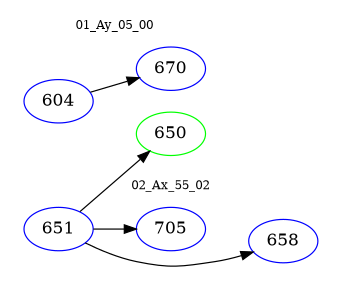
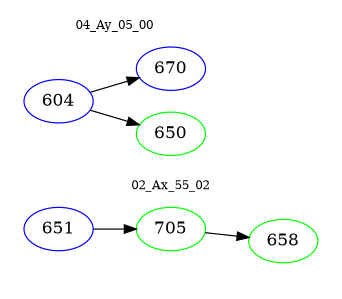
(115, 26) -> (115, 26)
(110, 185) -> (109, 116)
(171, 229) -> (171, 229)
(283, 241) -> (283, 241)
(162, 266) -> (221, 234)
